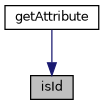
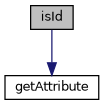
(52, 46) -> (52, 46)
